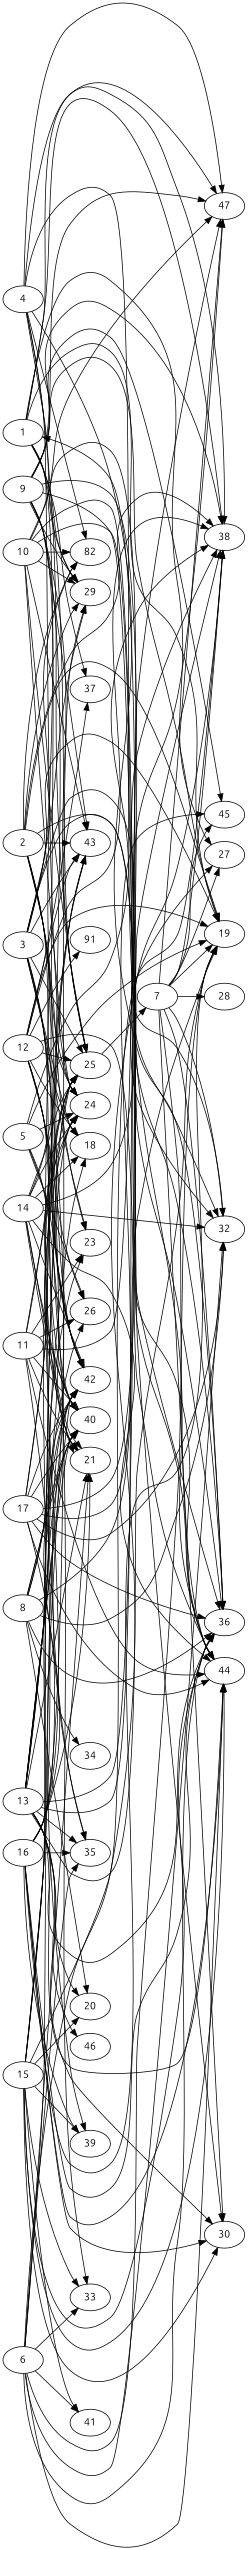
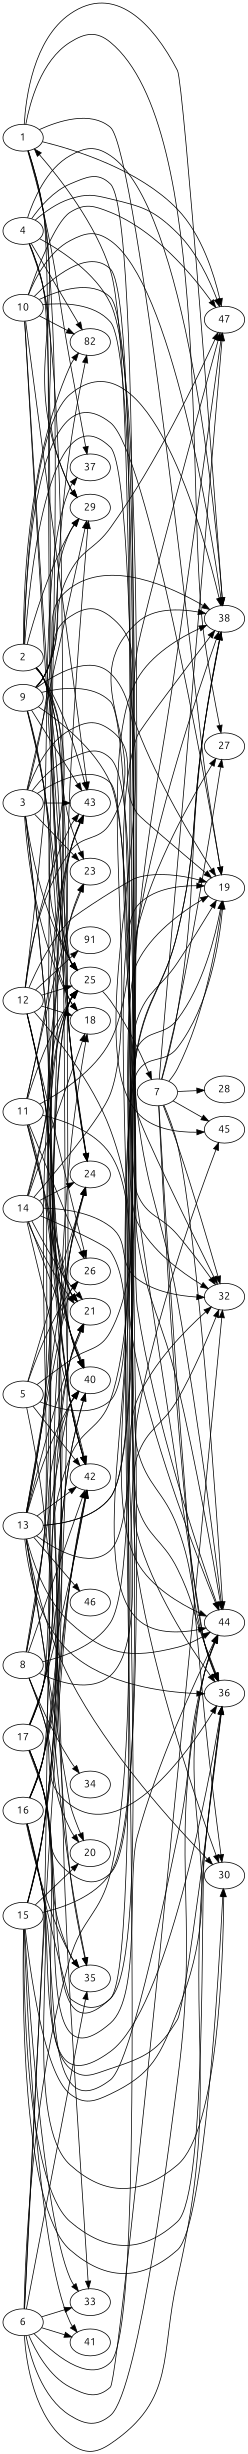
(53, 570) -> (171, 358)
(90, 2144) -> none
